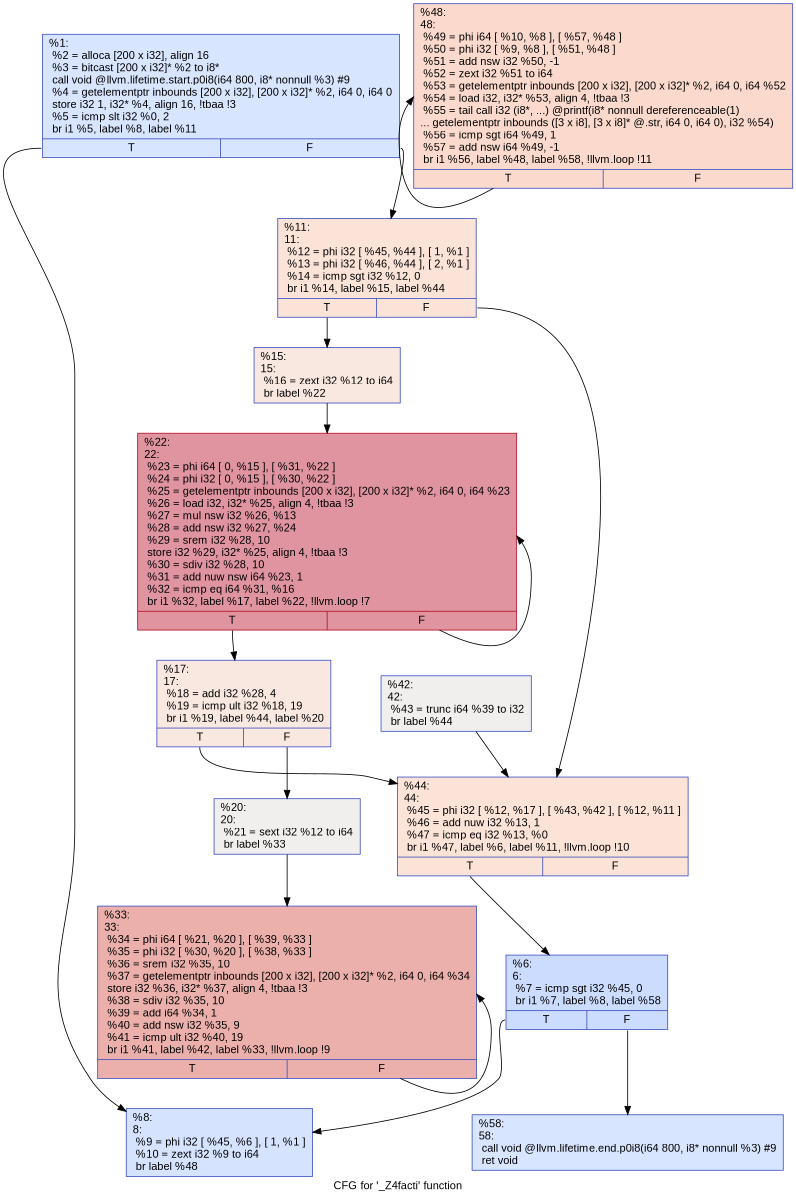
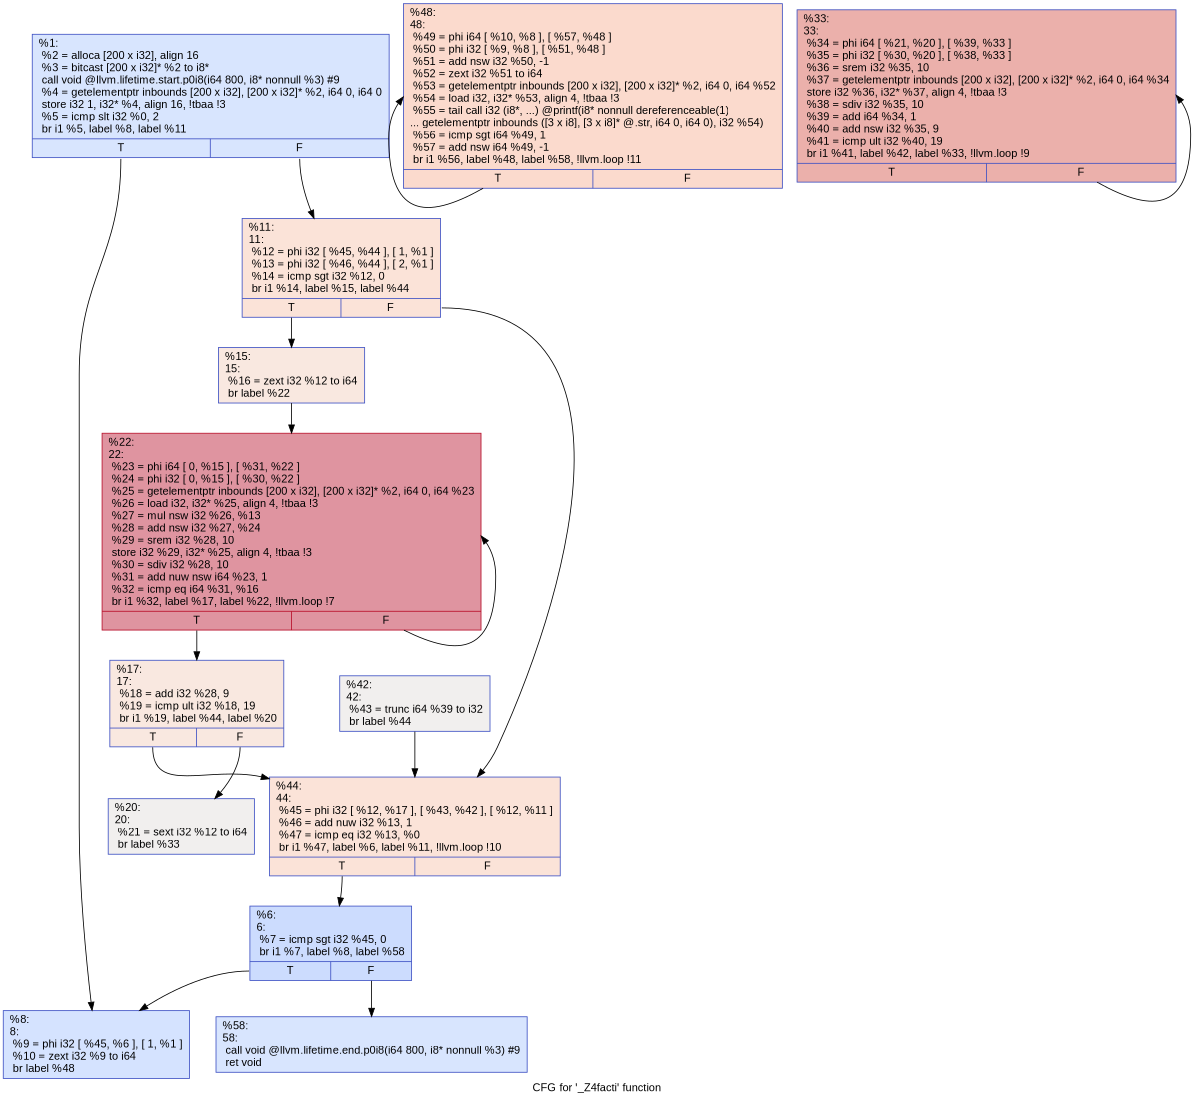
(220, 694) -> (173, 694)
(287, 876) -> none
